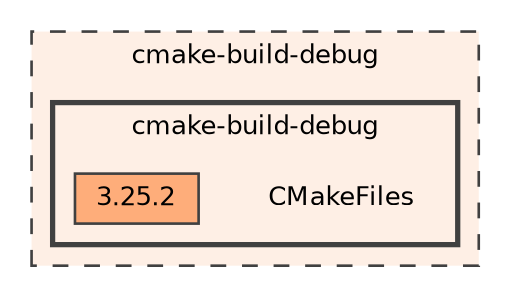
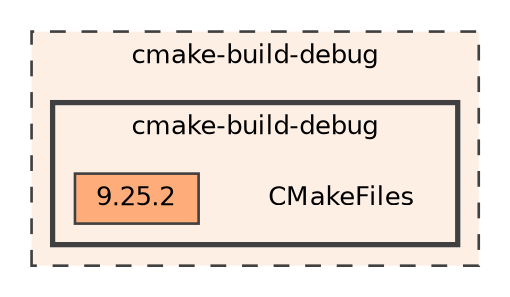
(137, 199) -> (137, 199)
